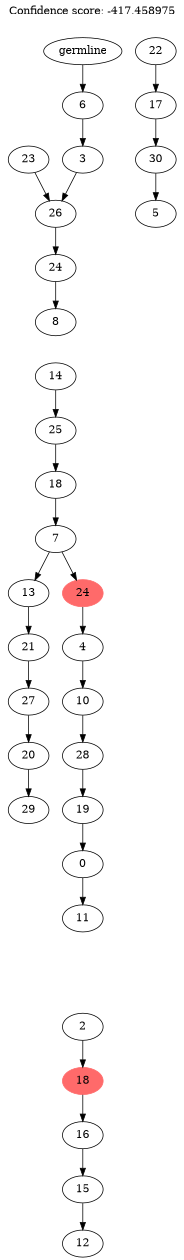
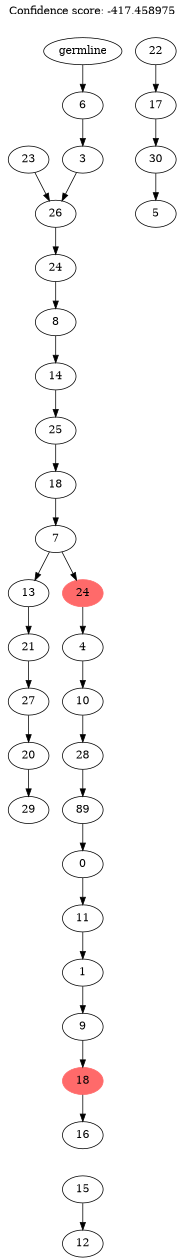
none -> (56, 346)
(83, 810) -> (83, 810)
none -> (83, 973)
(83, 1027) -> (83, 1027)
(83, 1159) -> none
